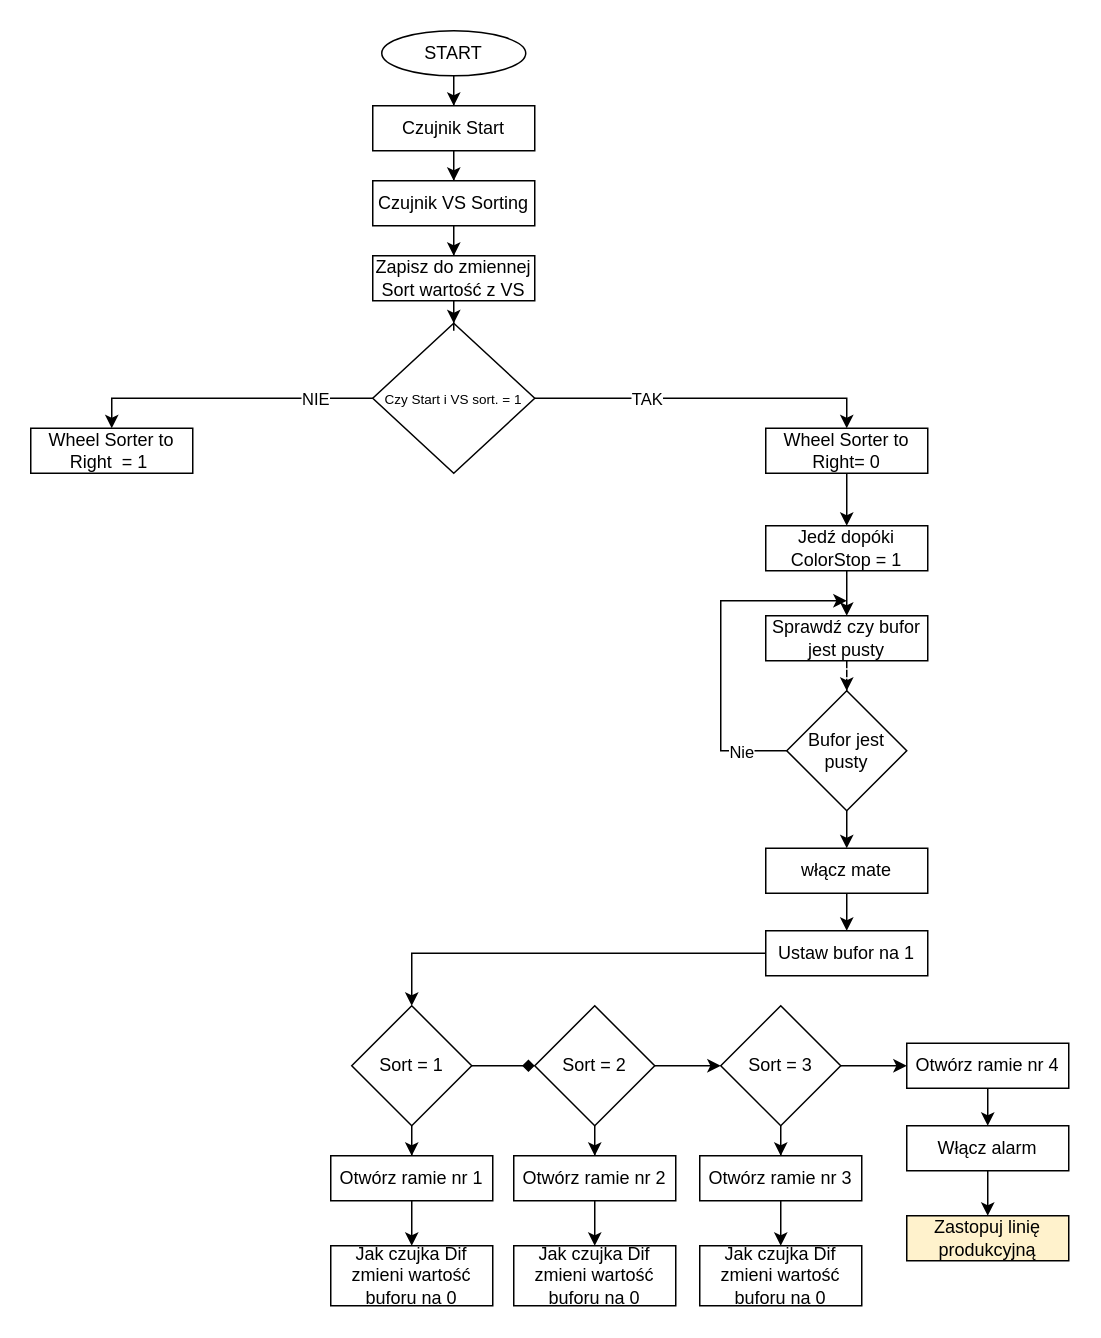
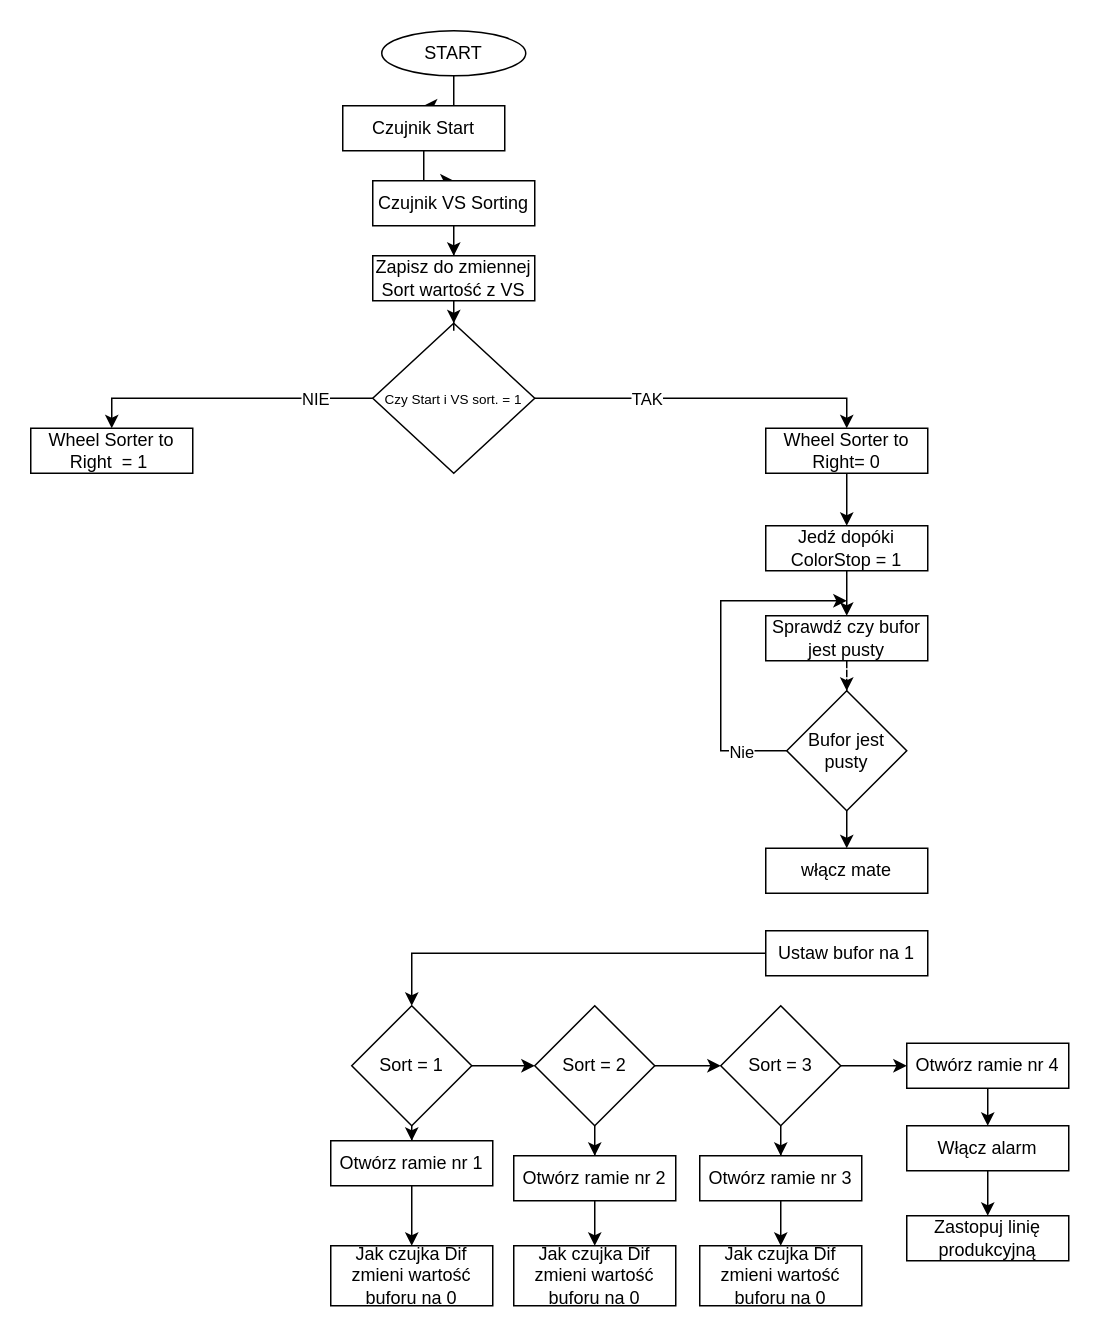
(454, 128) -> (424, 128)
(847, 917) -> none
(522, 1066) -> (523, 1066)
(412, 1178) -> (412, 1163)
(988, 1238) -> (988, 1238)
